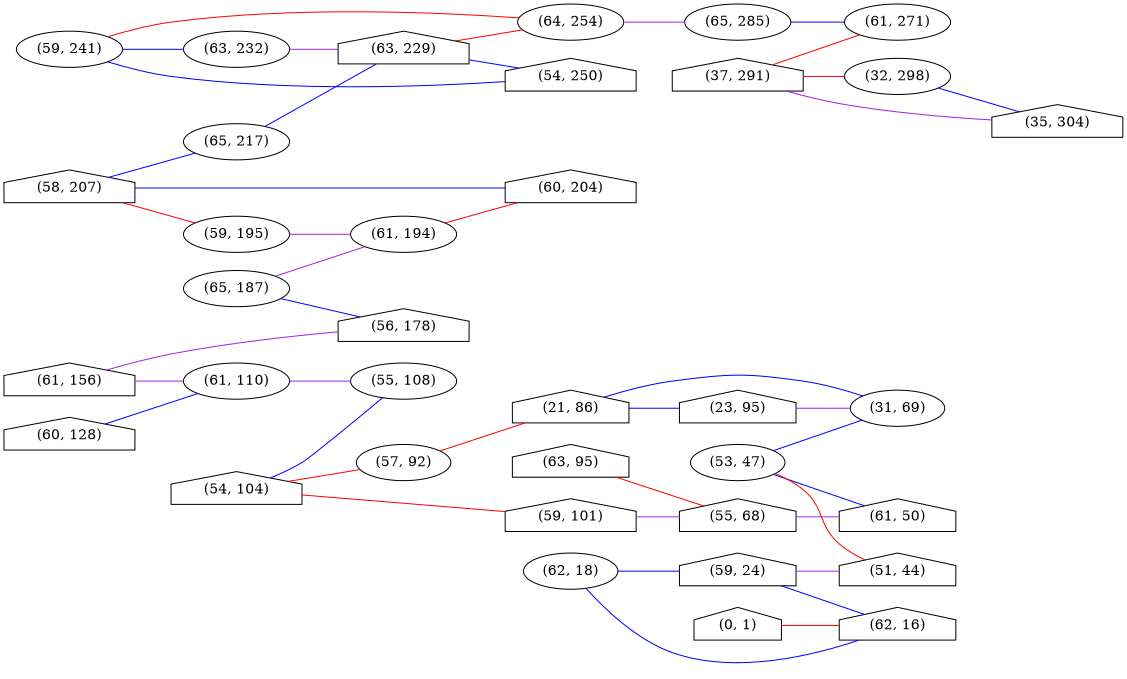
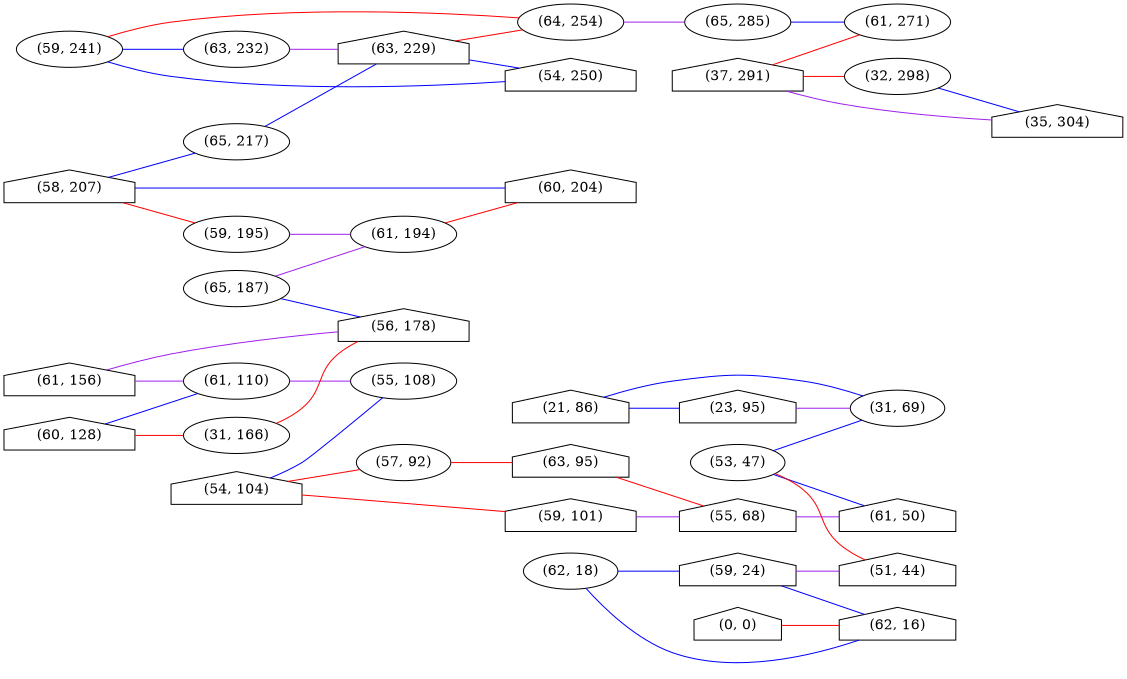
none -> (237, 435)
(482, 437) -> (482, 463)
(738, 625) -> (738, 625)
